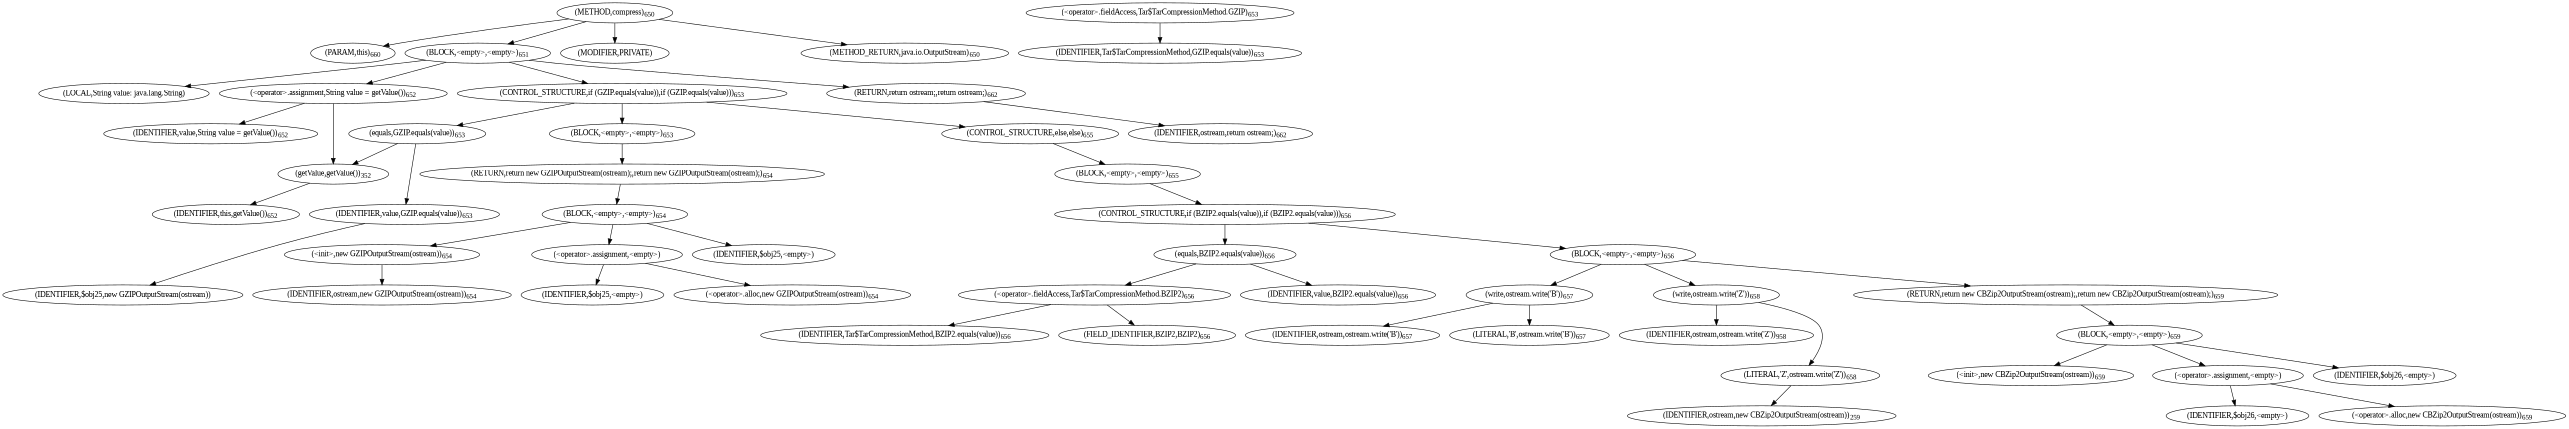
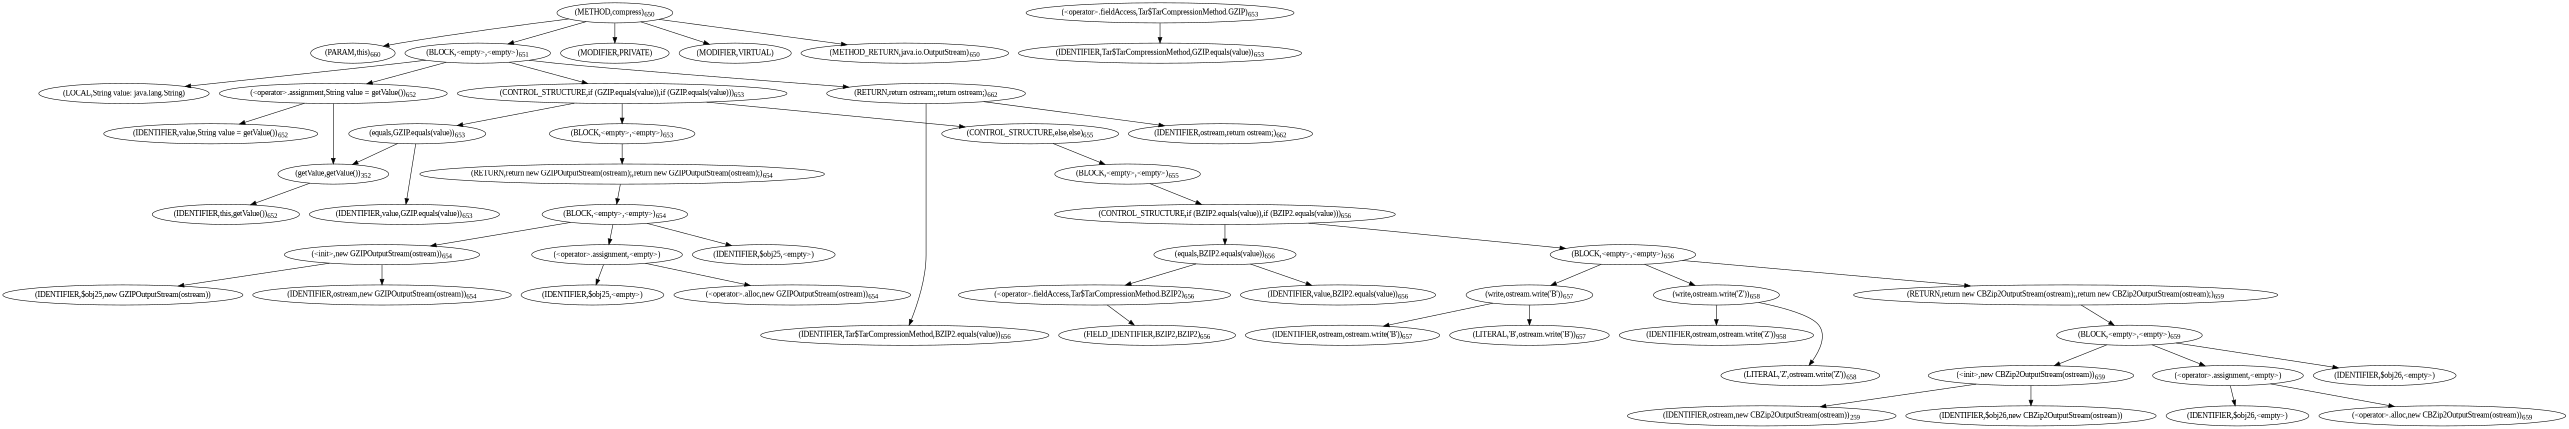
none -> (735, 53)
(259, 250) -> (257, 274)
(1003, 315) -> (926, 213)
(1783, 394) -> (1901, 395)
none -> (2031, 416)
